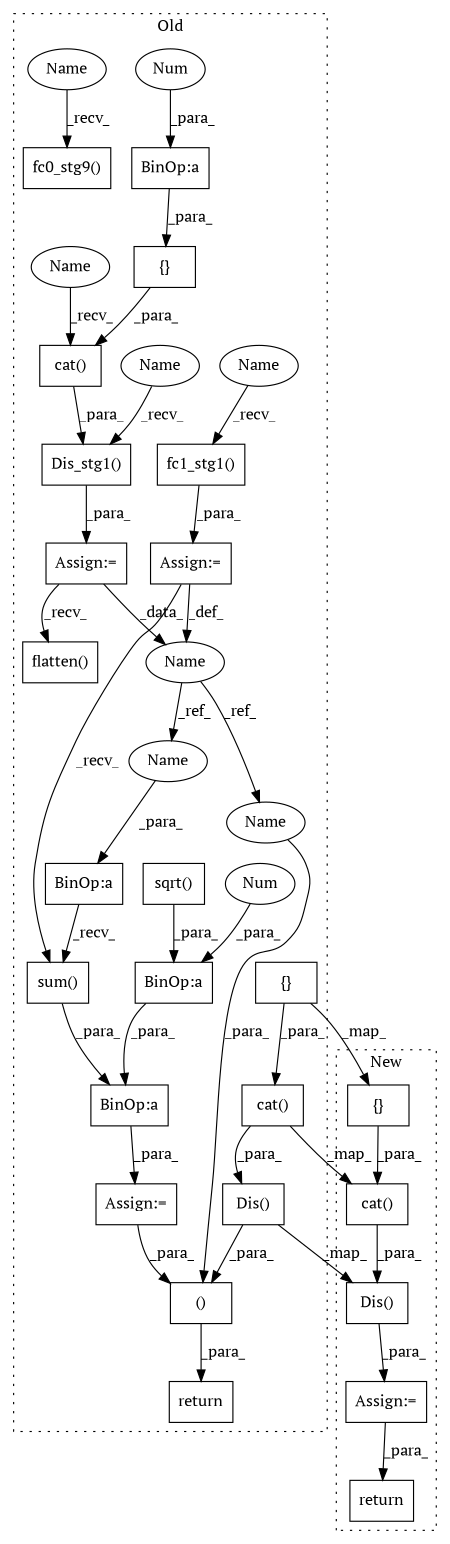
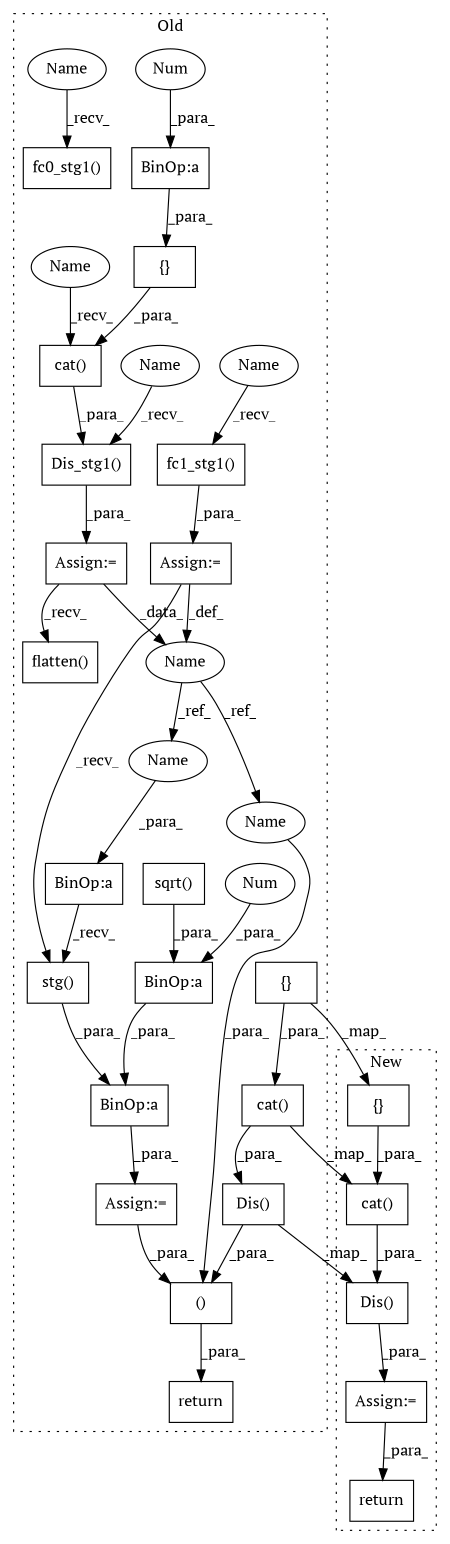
(67, 168) -> (67, 168)
(58, 983) -> (58, 983)
